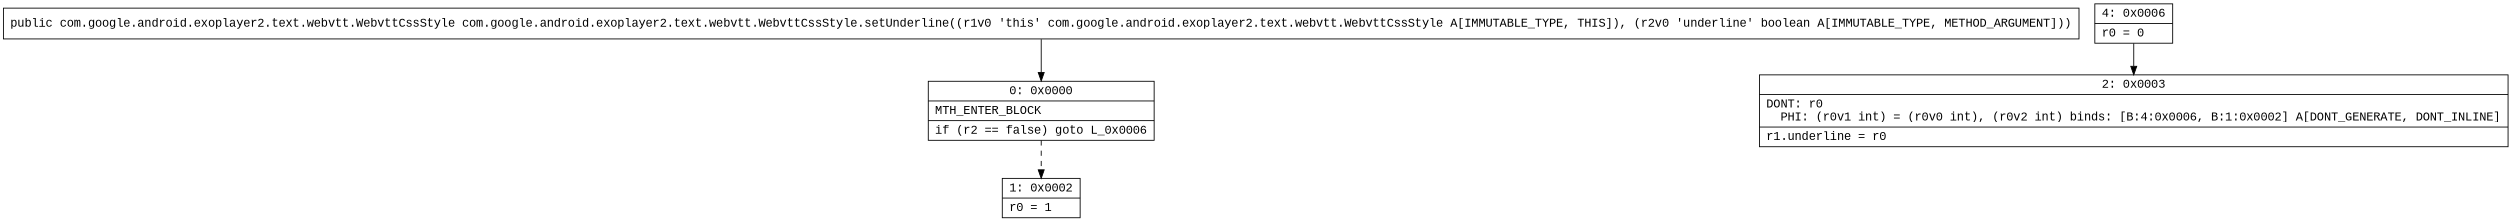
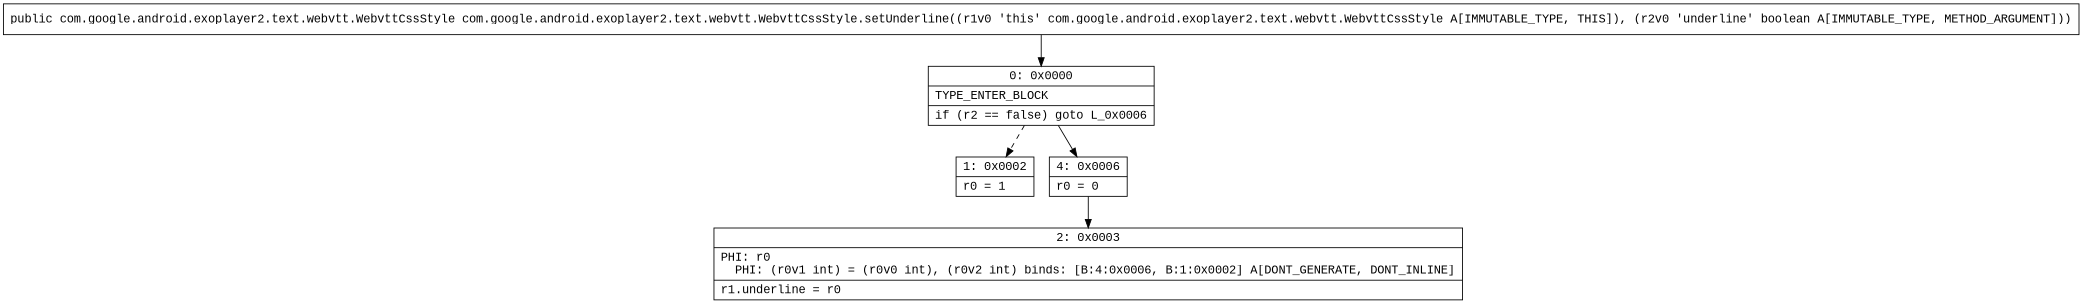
(1798, 104) -> (749, 257)
(988, 110) -> (992, 95)
none -> (1065, 137)
